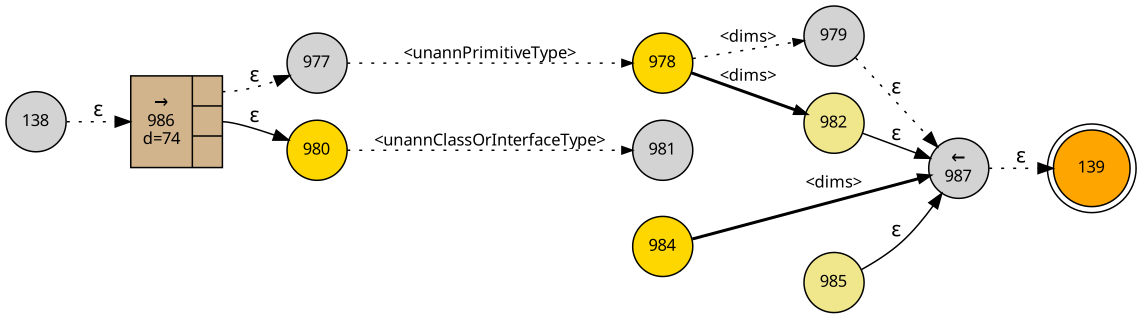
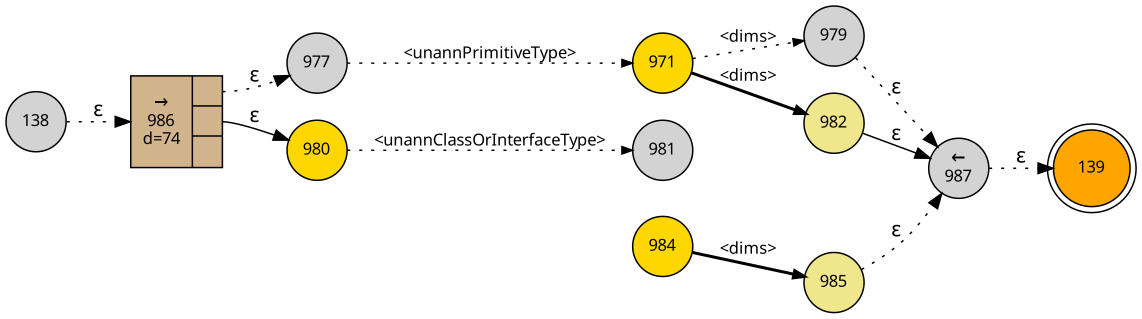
(663, 63) -> (663, 63)
(806, 209) -> (743, 263)
(901, 242) -> (901, 242)
